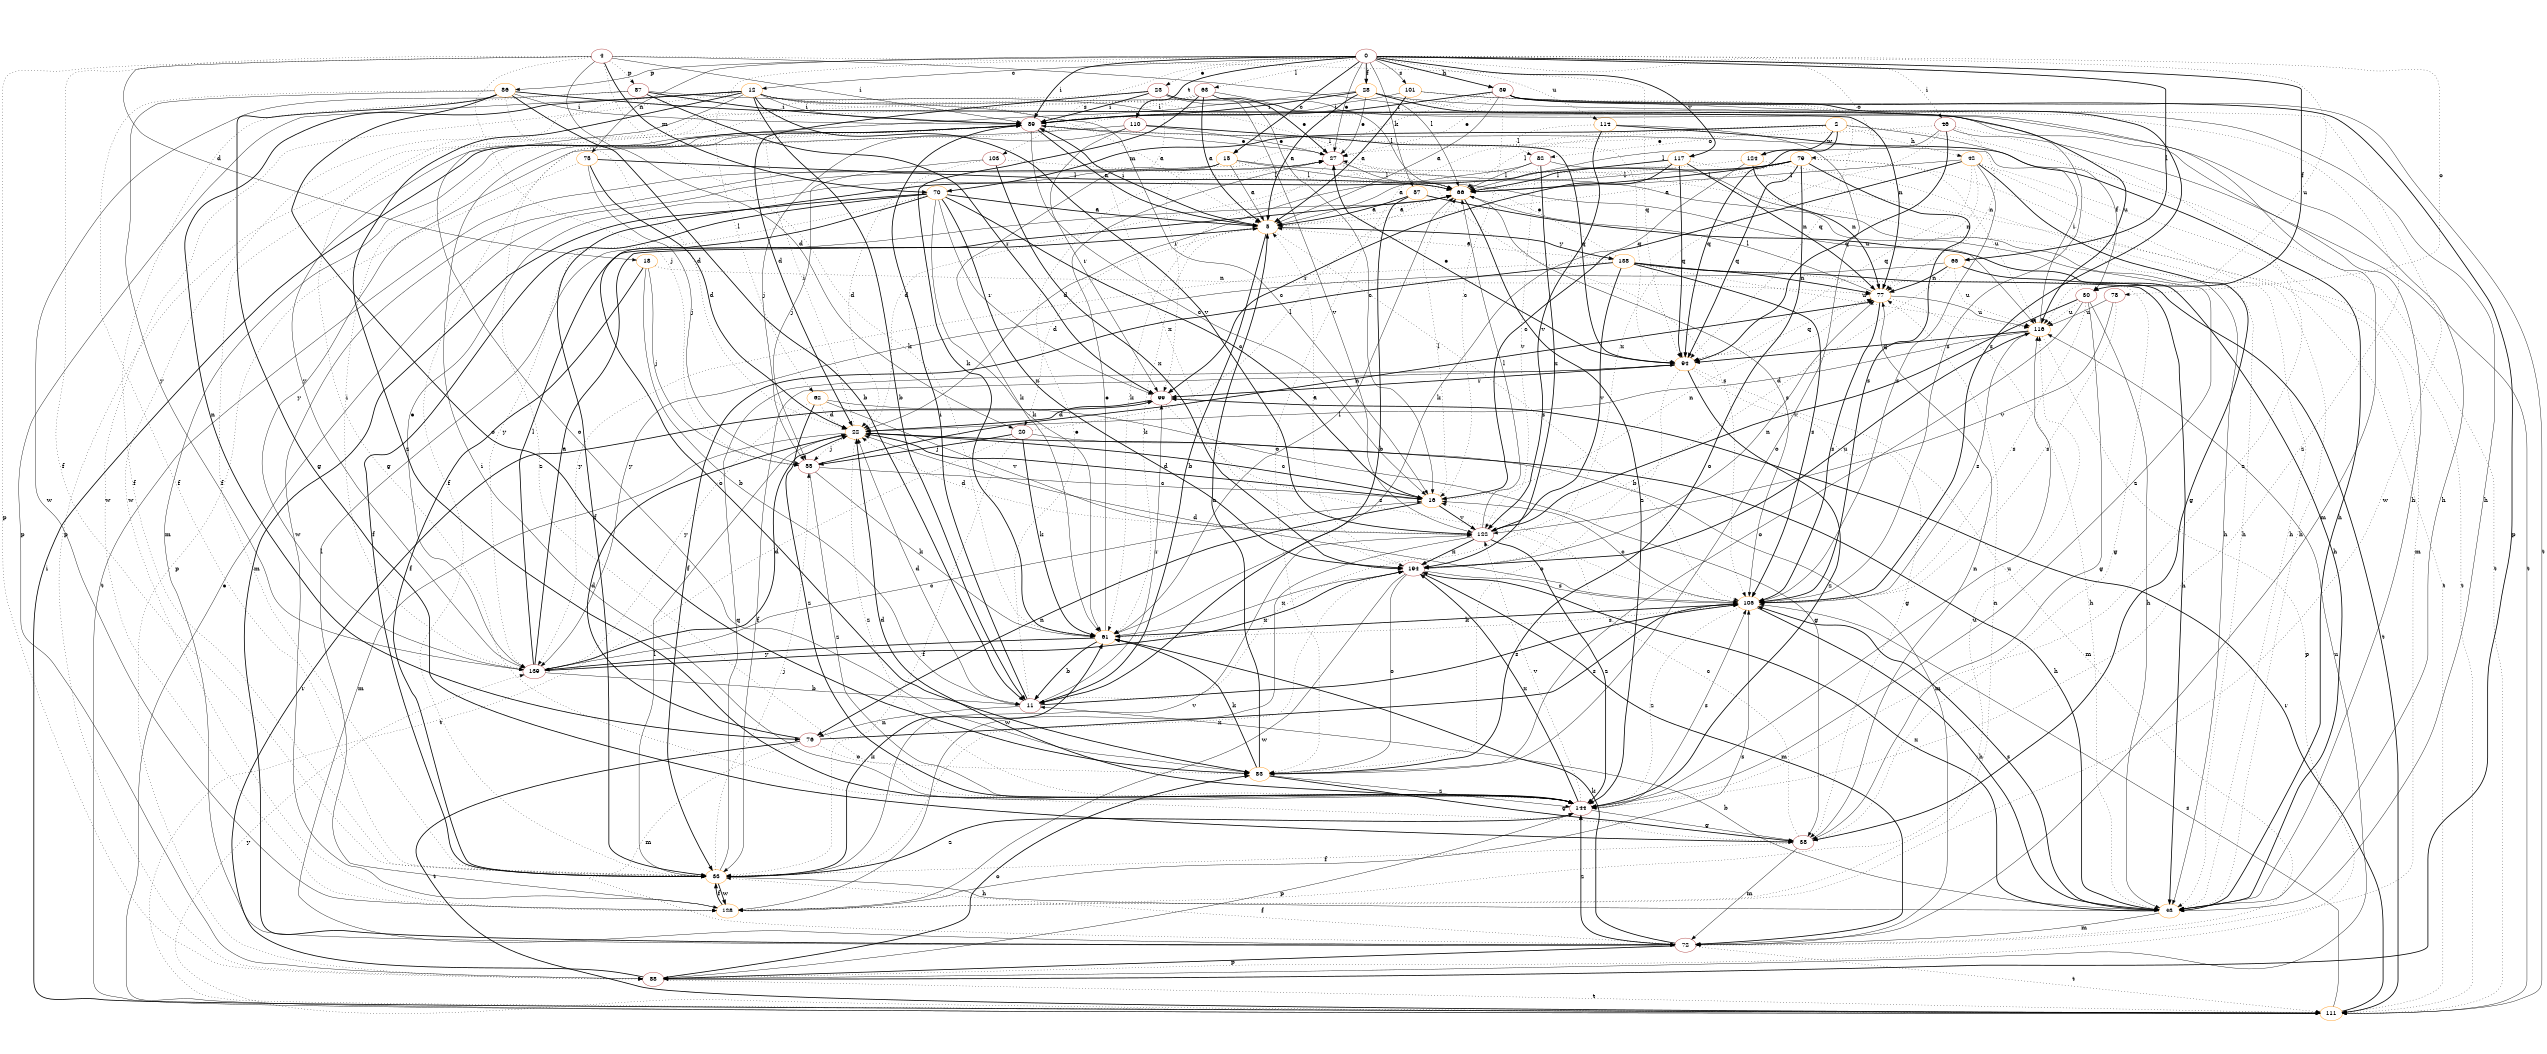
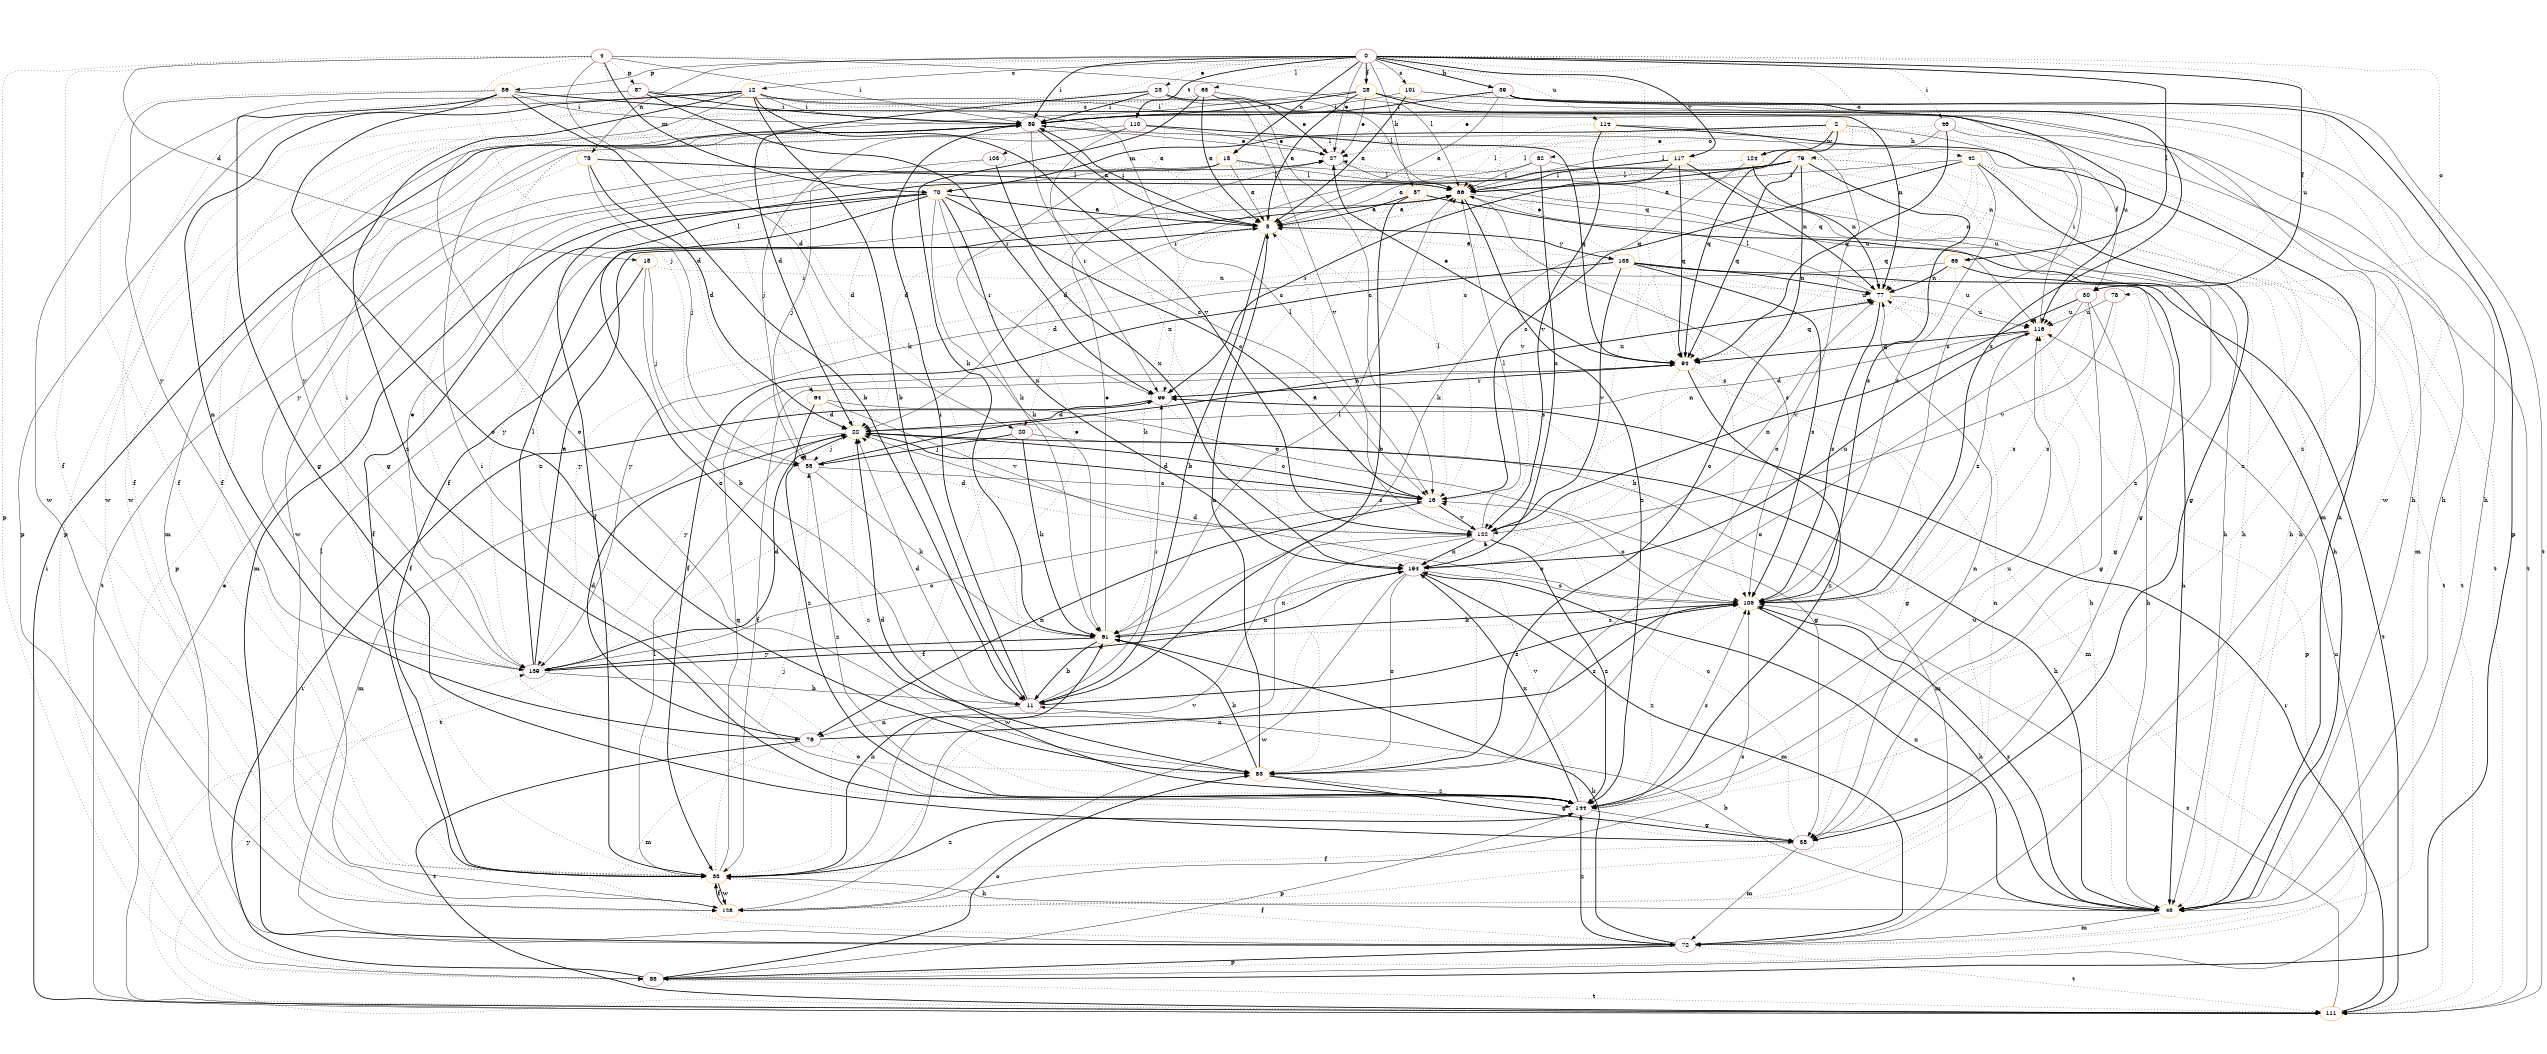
(1544, 129) -> (1515, 138)
none -> (2150, 305)
(1139, 350) -> none
(818, 398) -> (818, 398)
